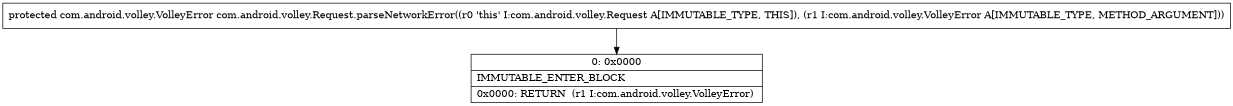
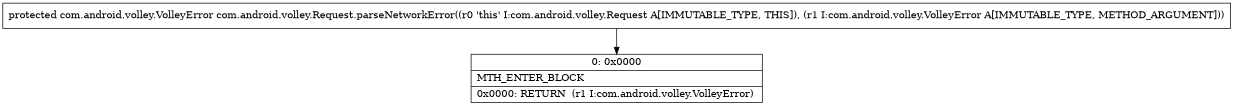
(551, 78) -> (531, 78)
